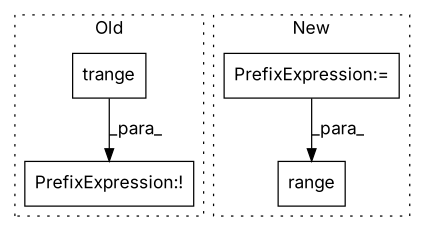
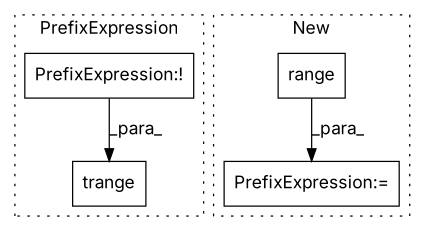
(109, 29) -> (109, 29)
(109, 124) -> (109, 124)
(312, 124) -> (312, 124)
